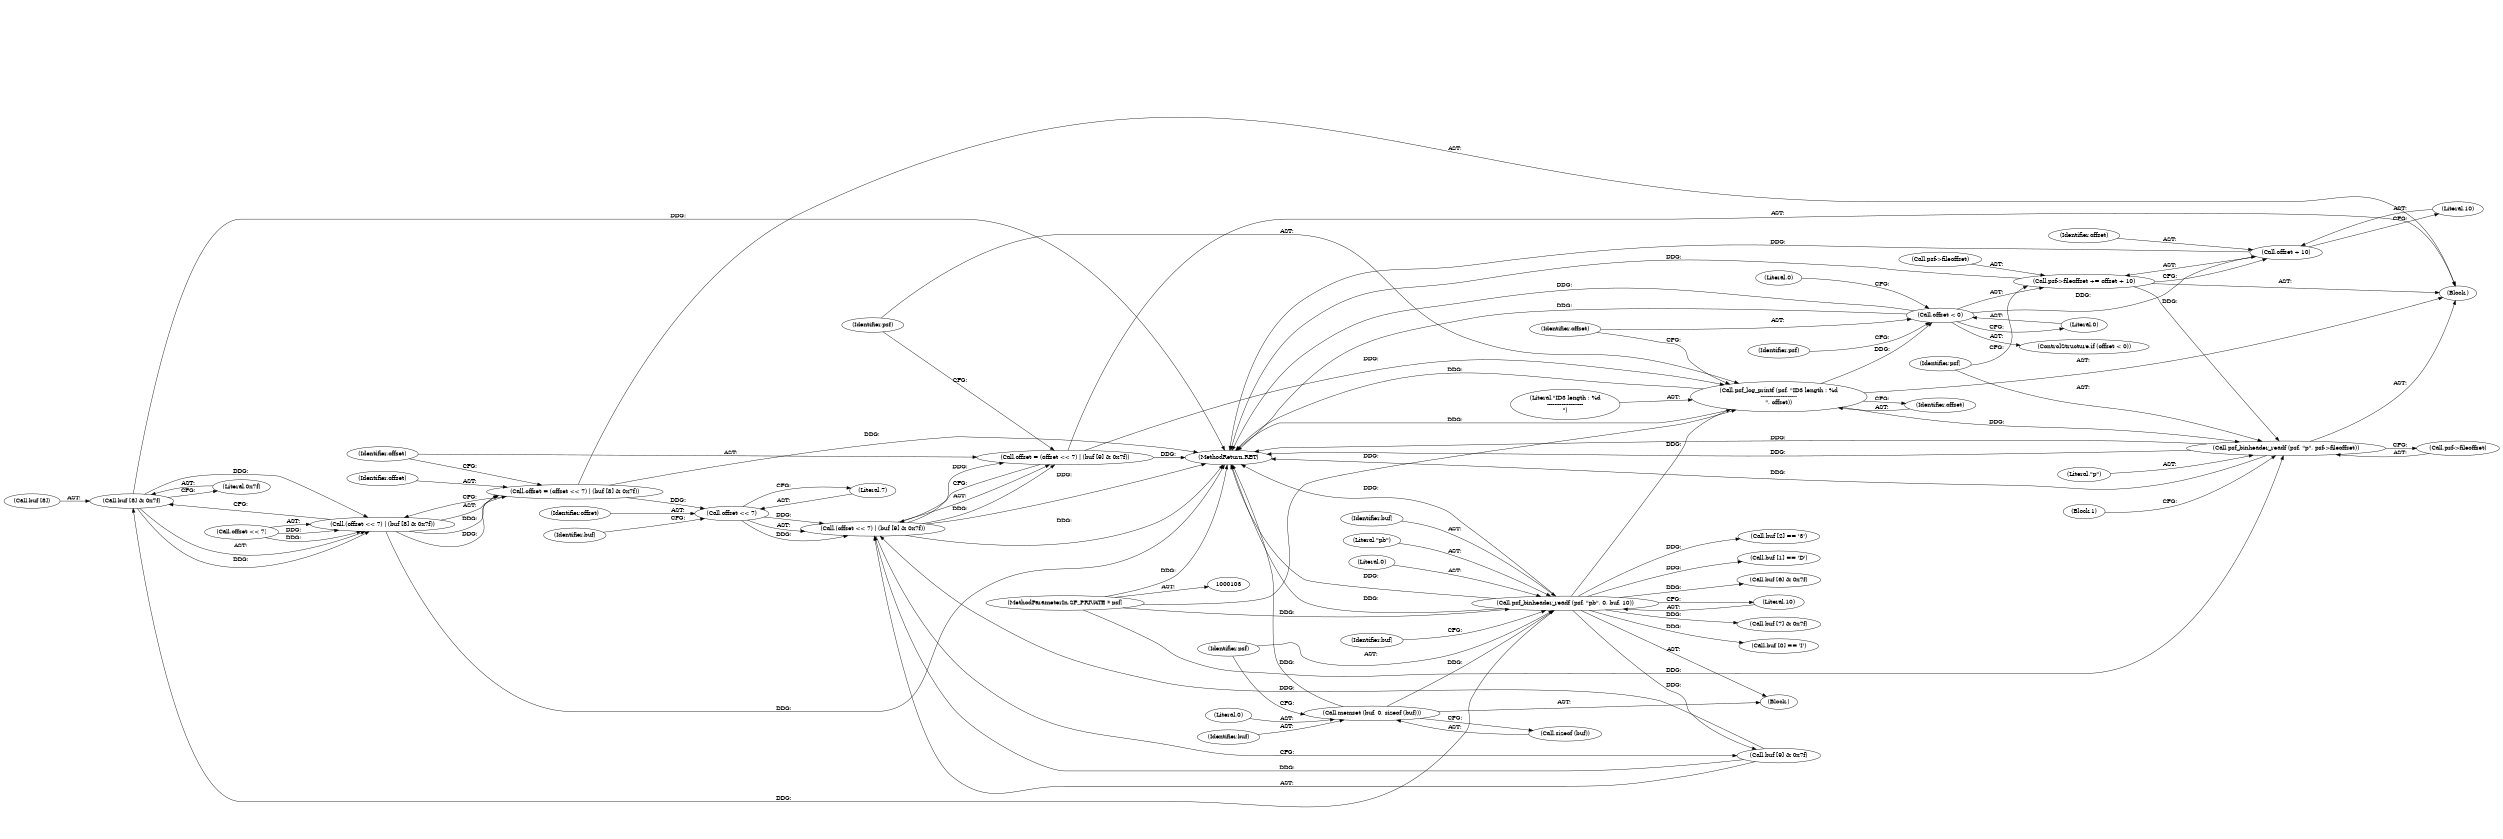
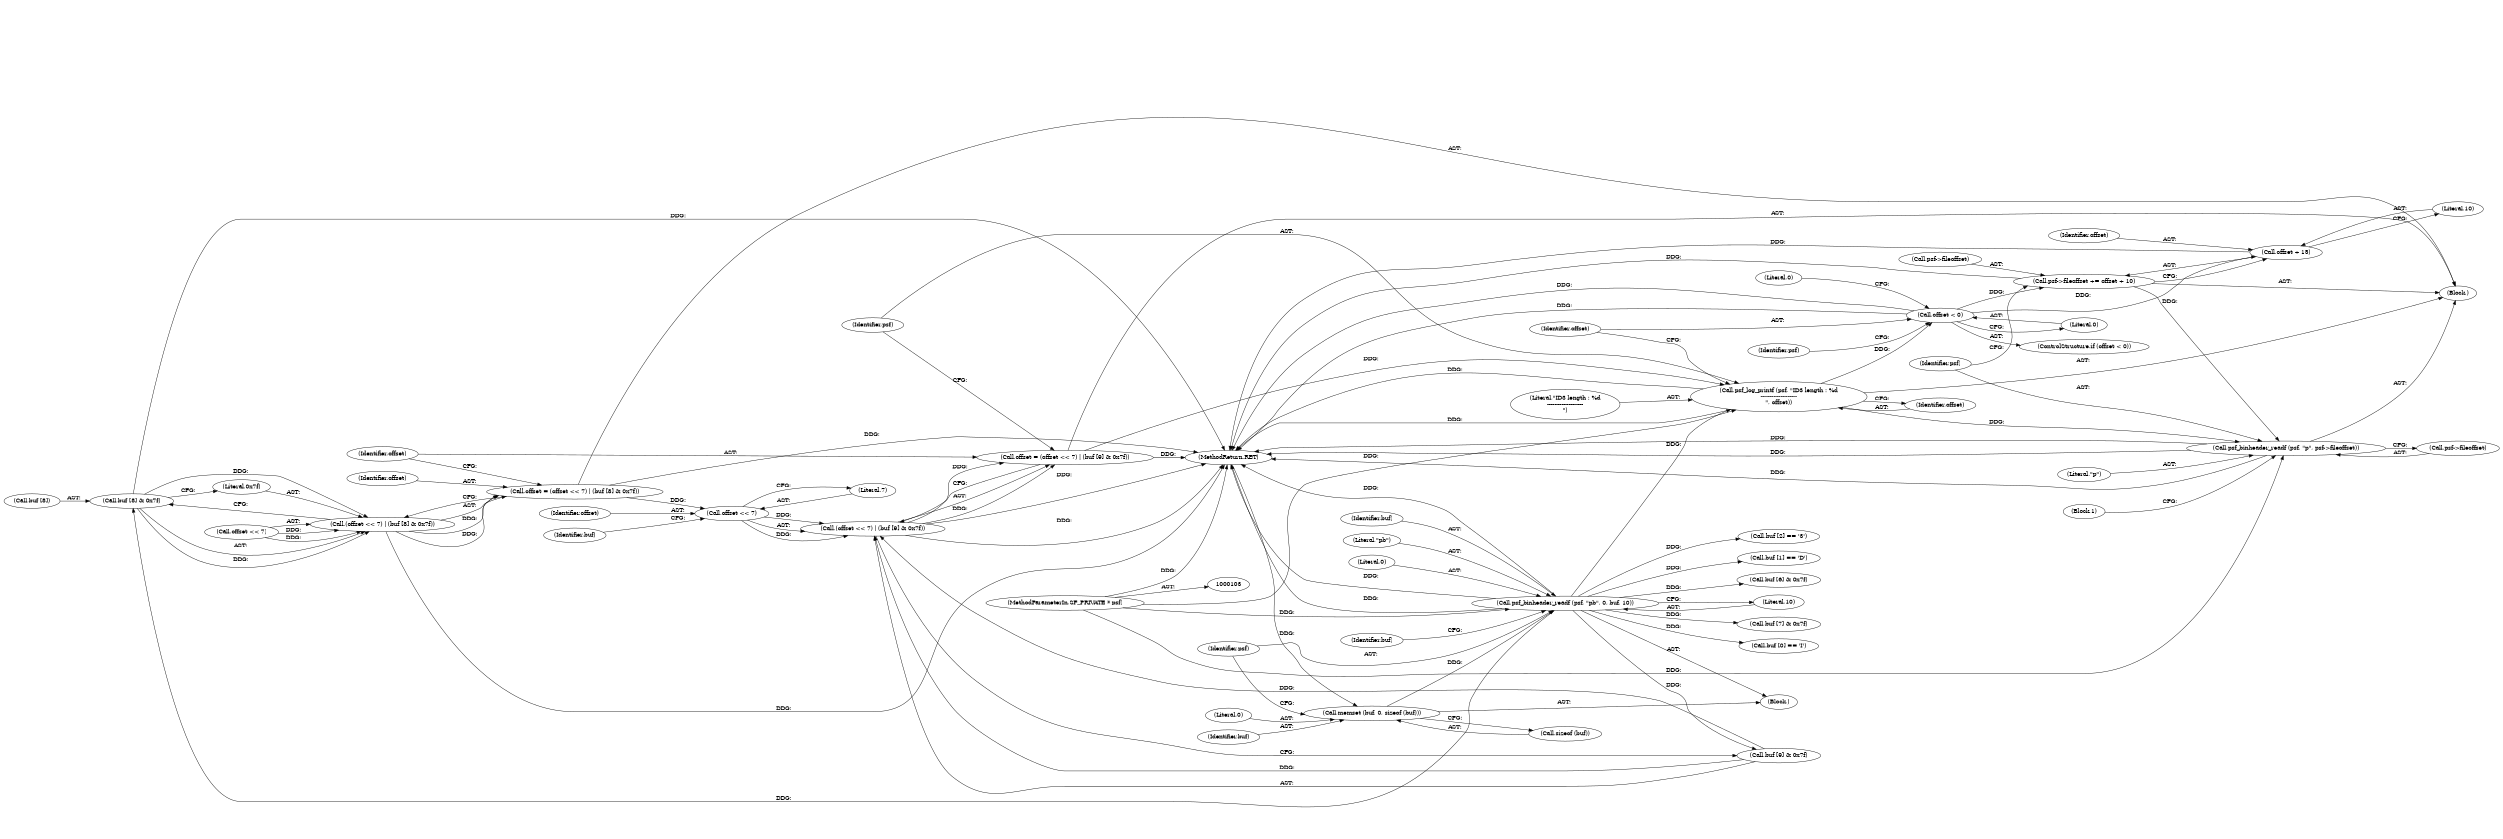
(2286, 253) -> (2286, 253)
(1998, 292) -> (1998, 292)
(184, 487) -> (313, 502)
(1273, 603) -> (1274, 598)
